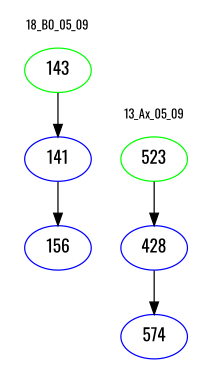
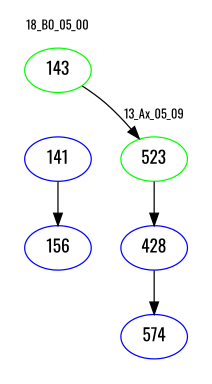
(58, 27) -> (58, 27)
(58, 109) -> (119, 116)
